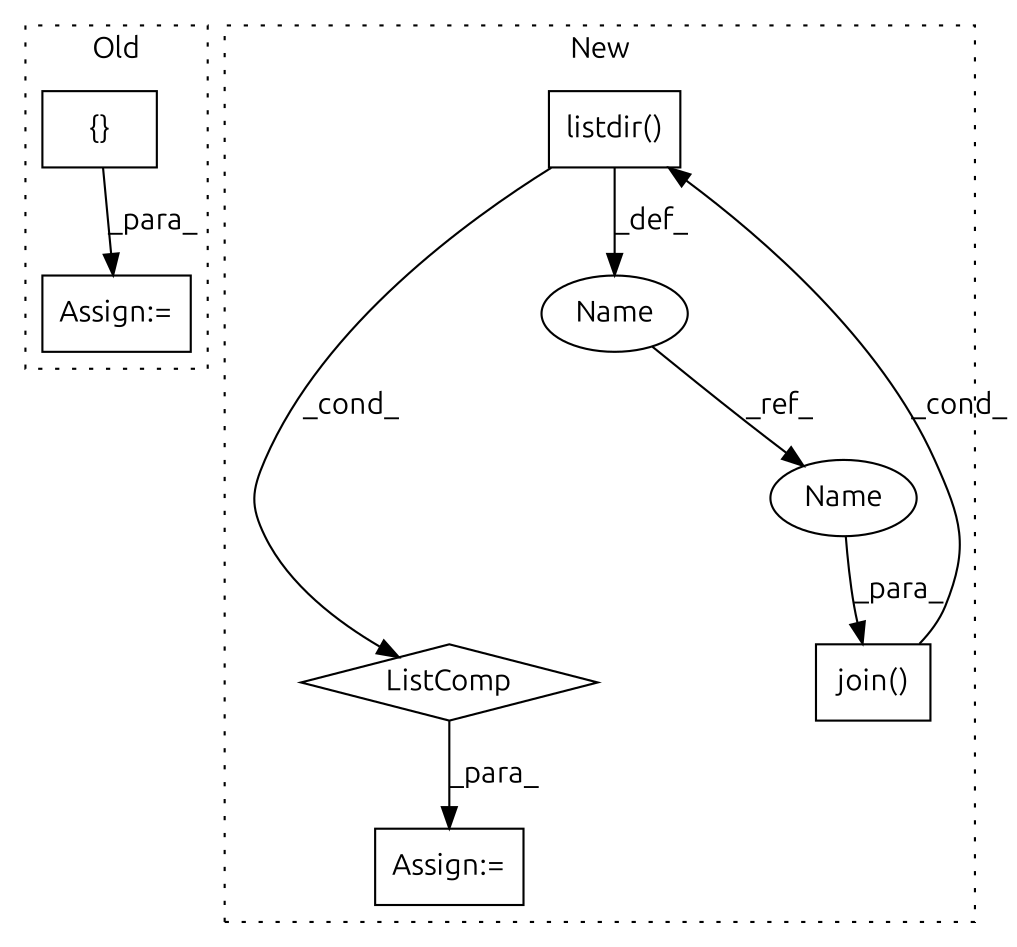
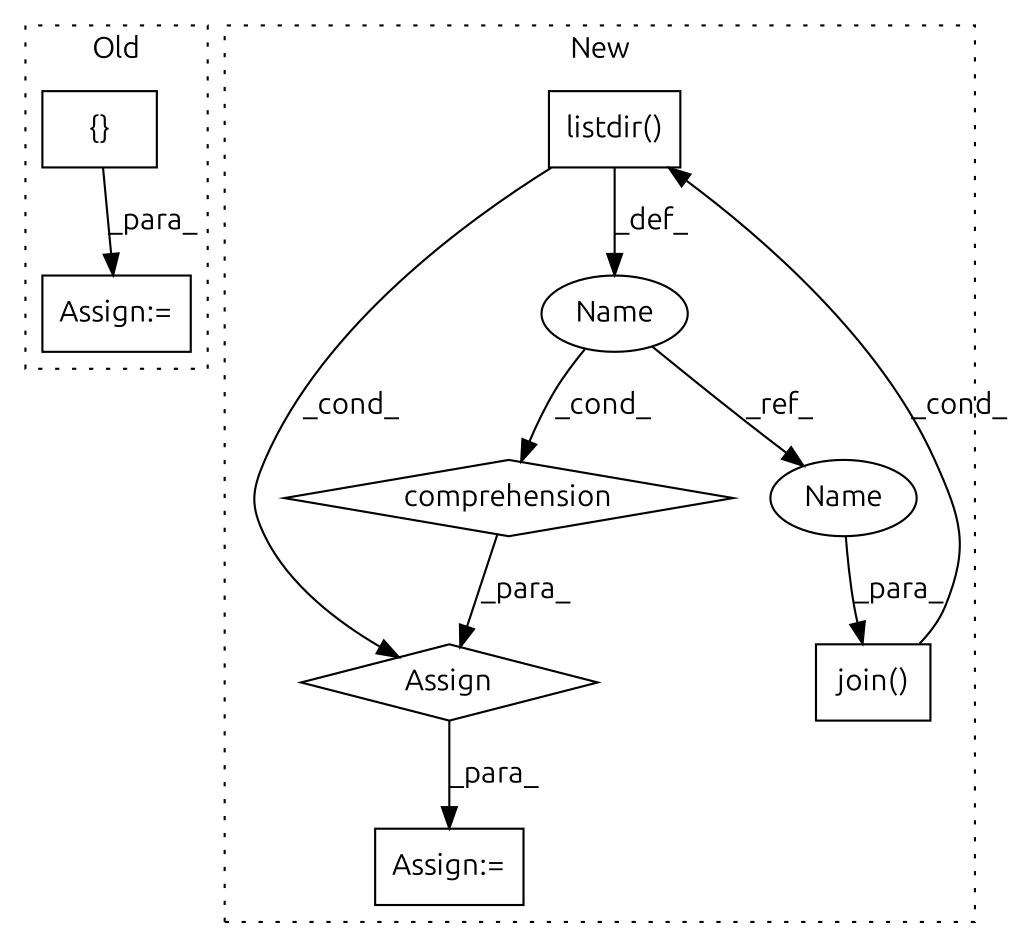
none -> (509, 498)
(449, 682) -> (449, 682)
